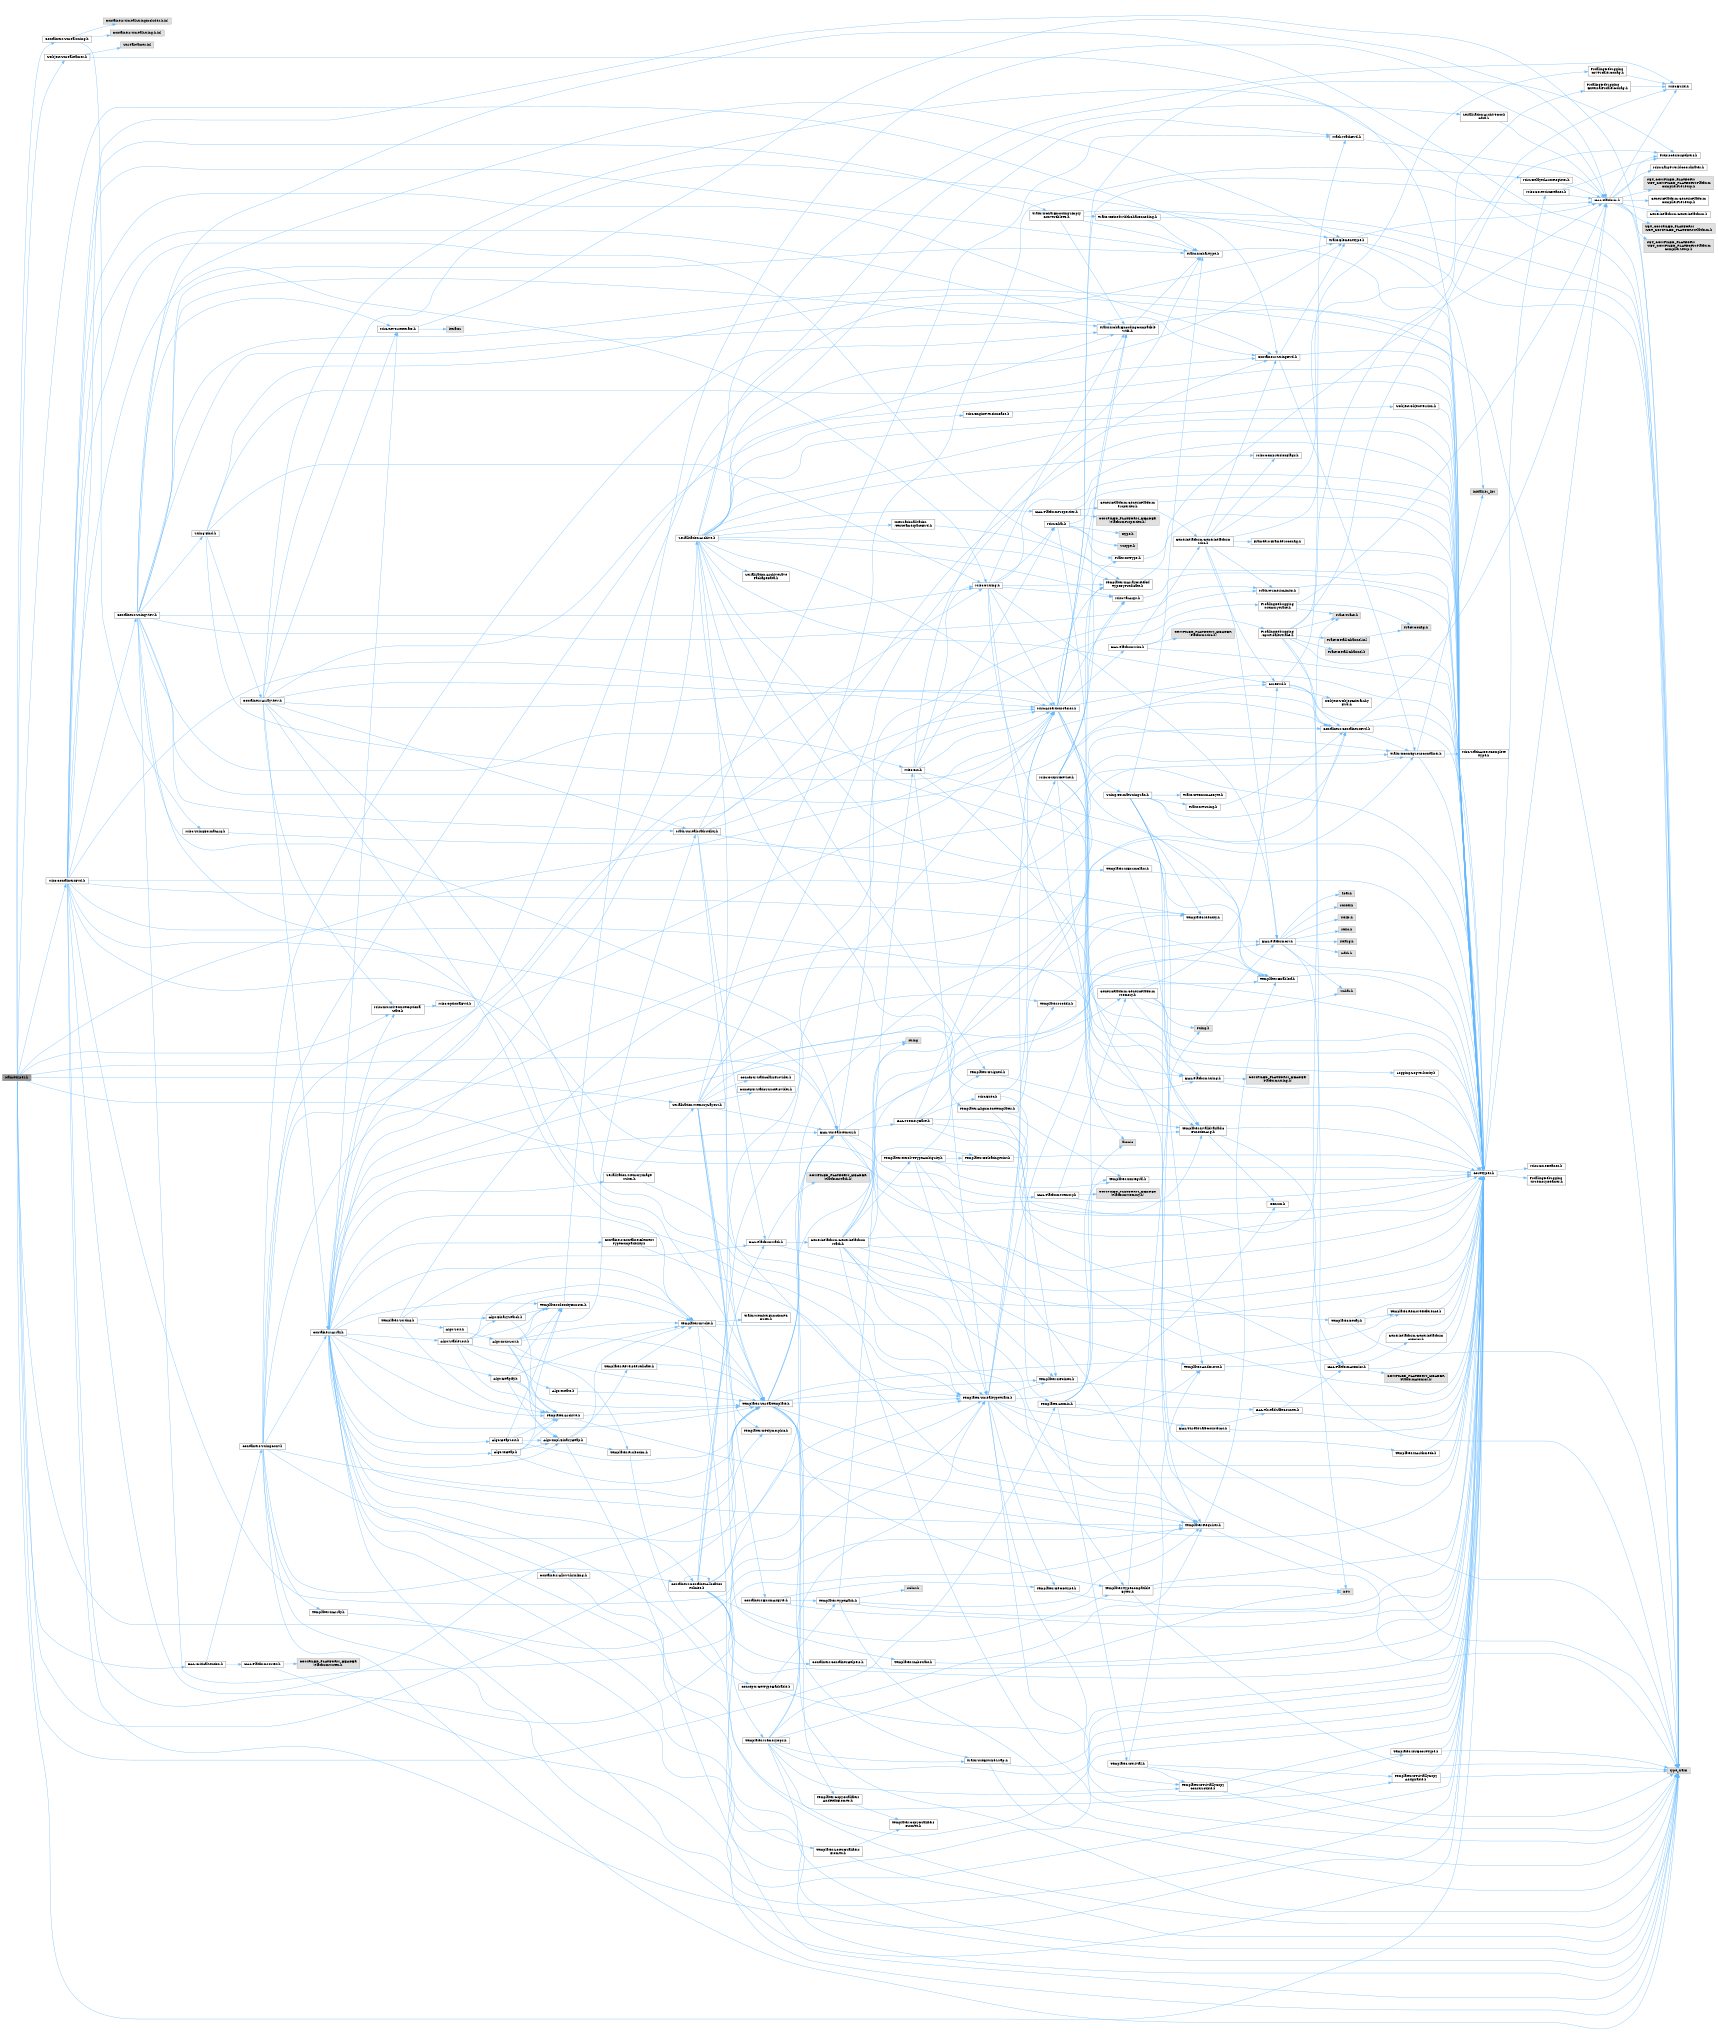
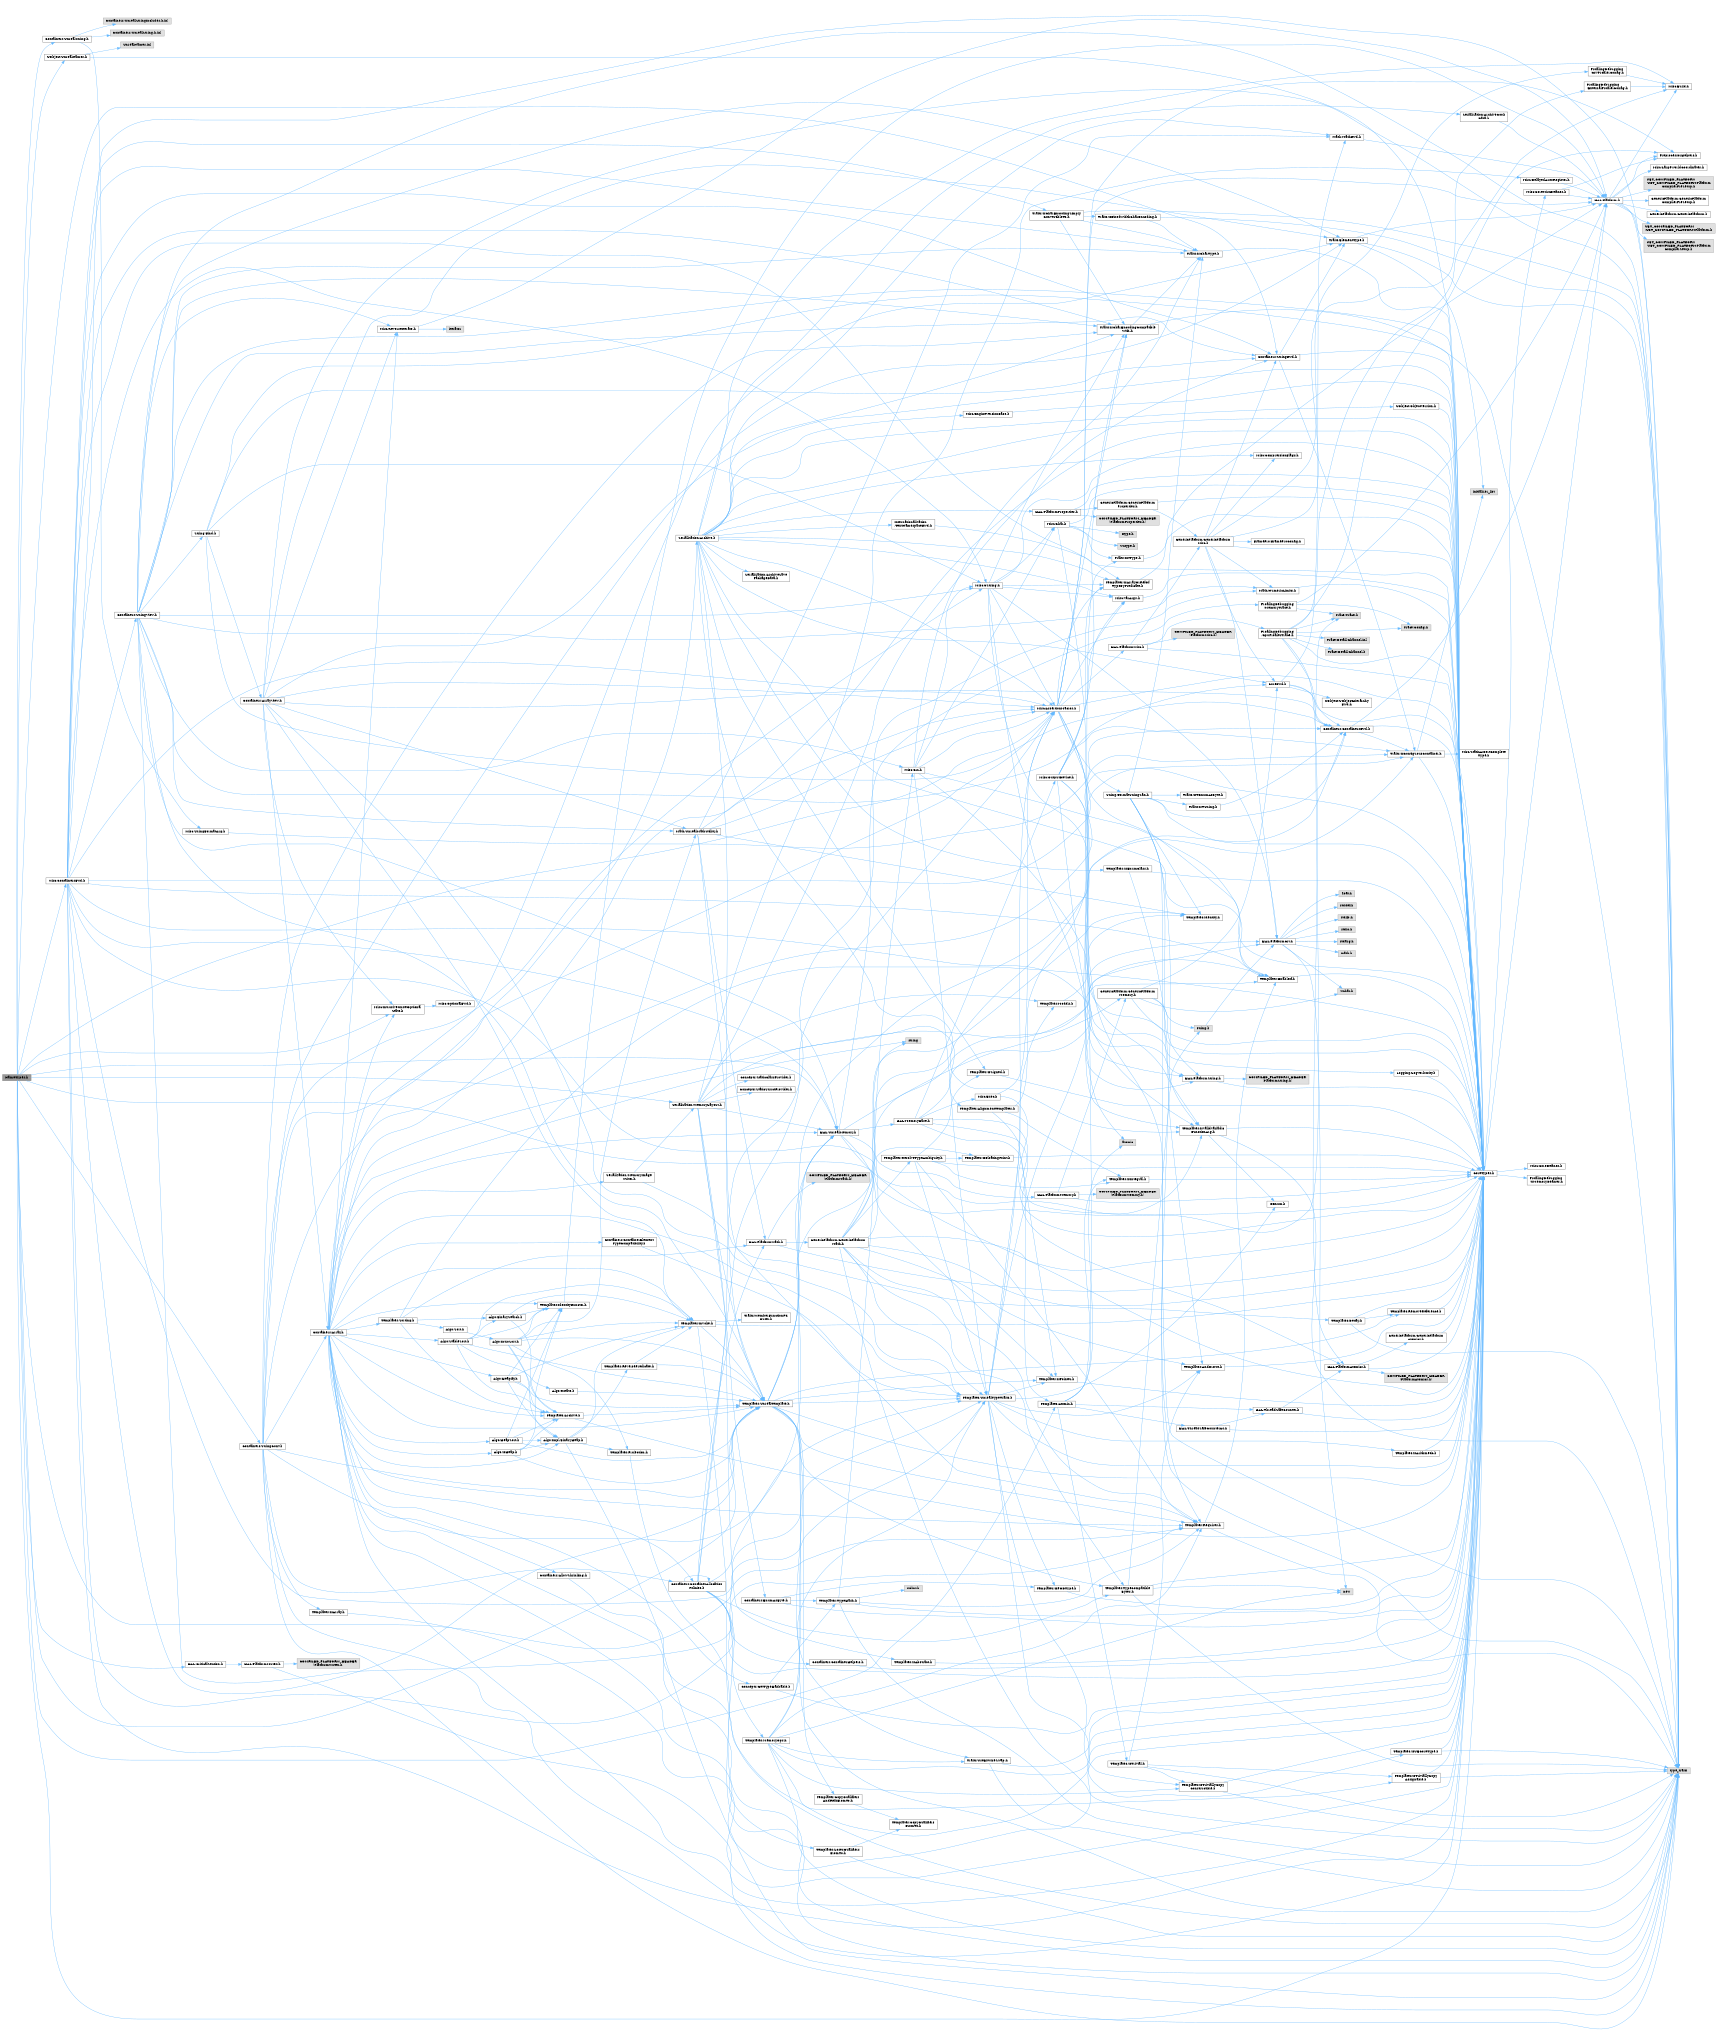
(1379, 634) -> (1347, 631)
none -> (362, 1327)
(766, 1431) -> none
(234, 1557) -> (139, 1261)
